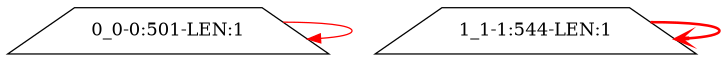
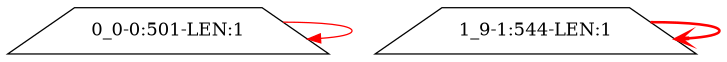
(536, 31) -> (536, 31)
